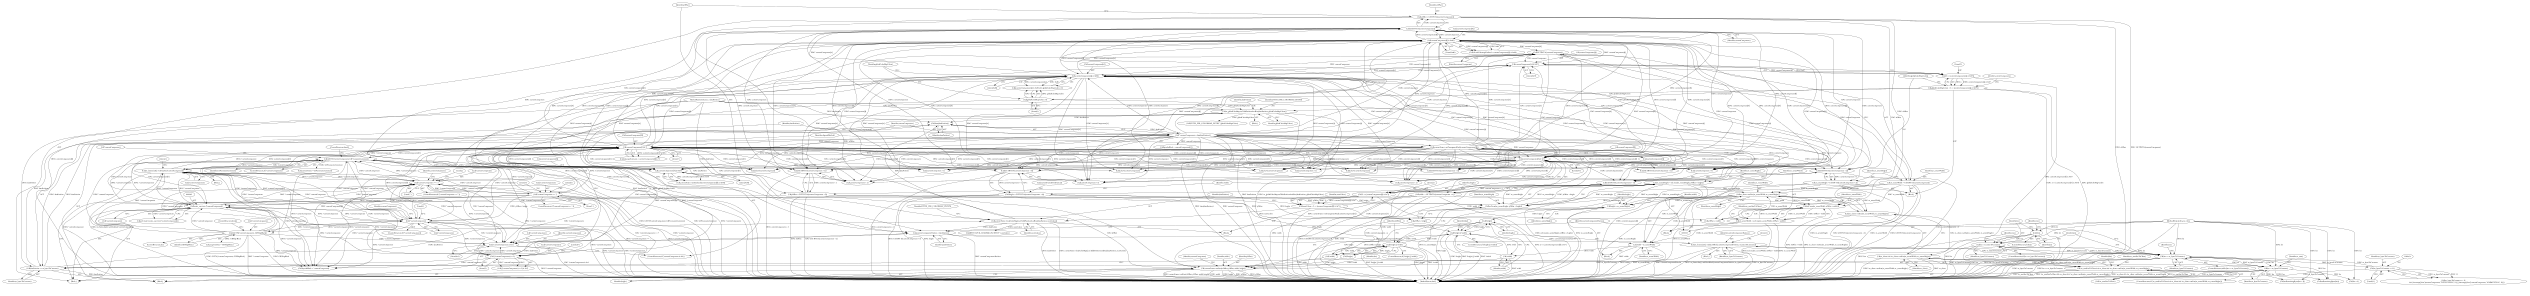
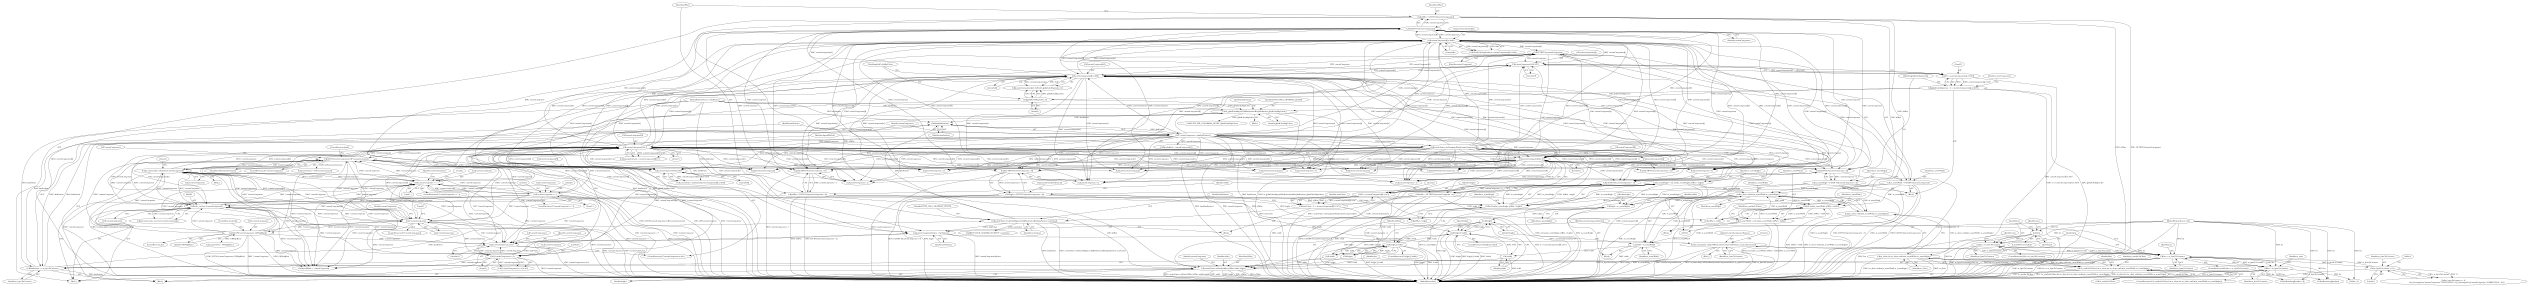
(519, 206) -> (519, 206)
